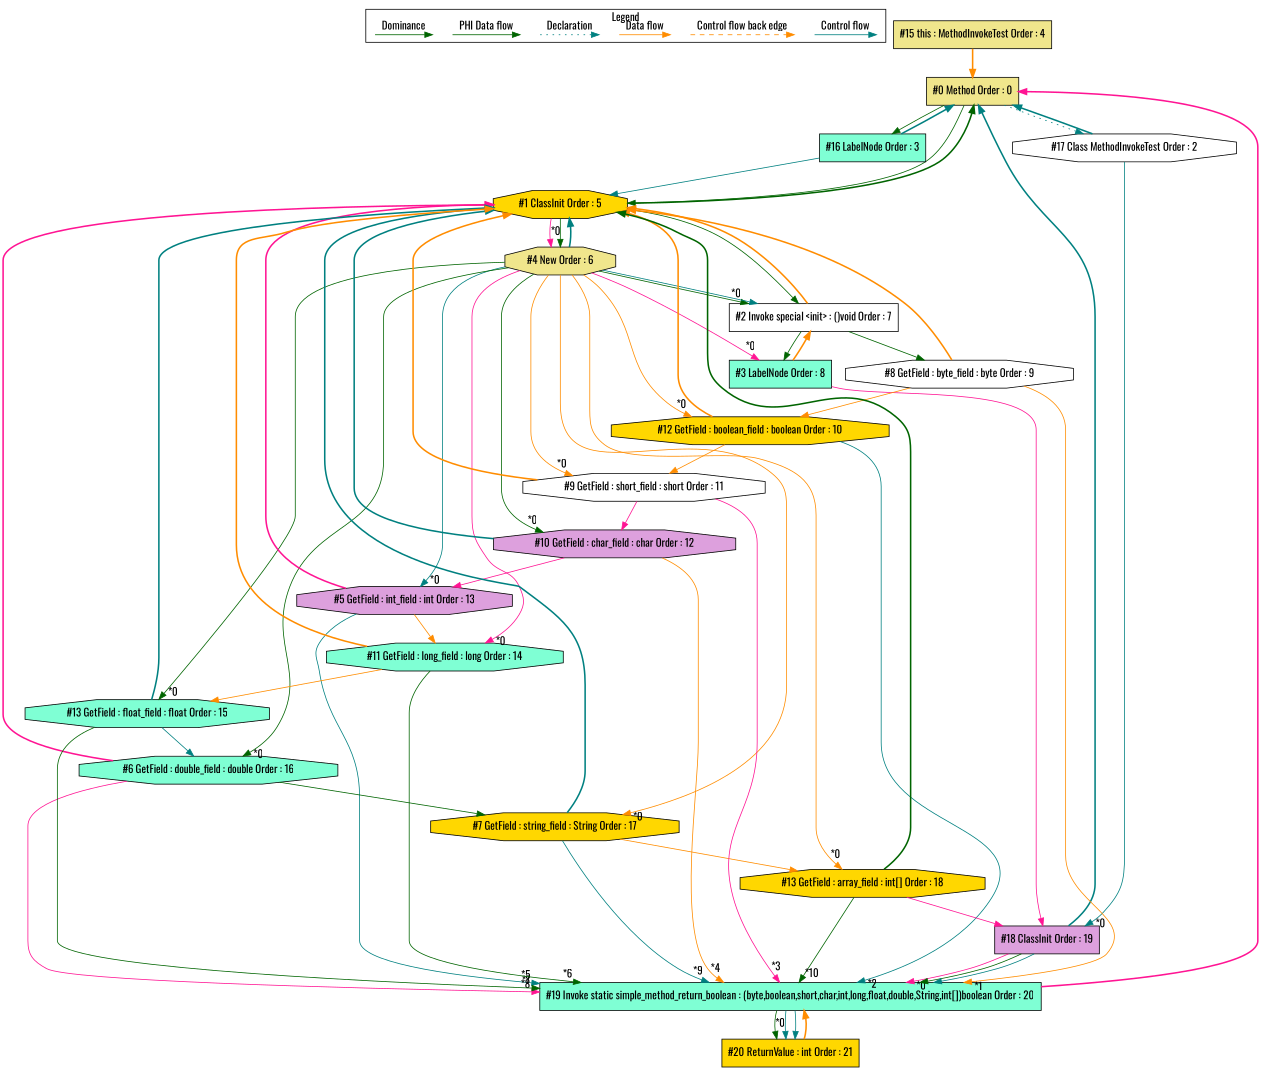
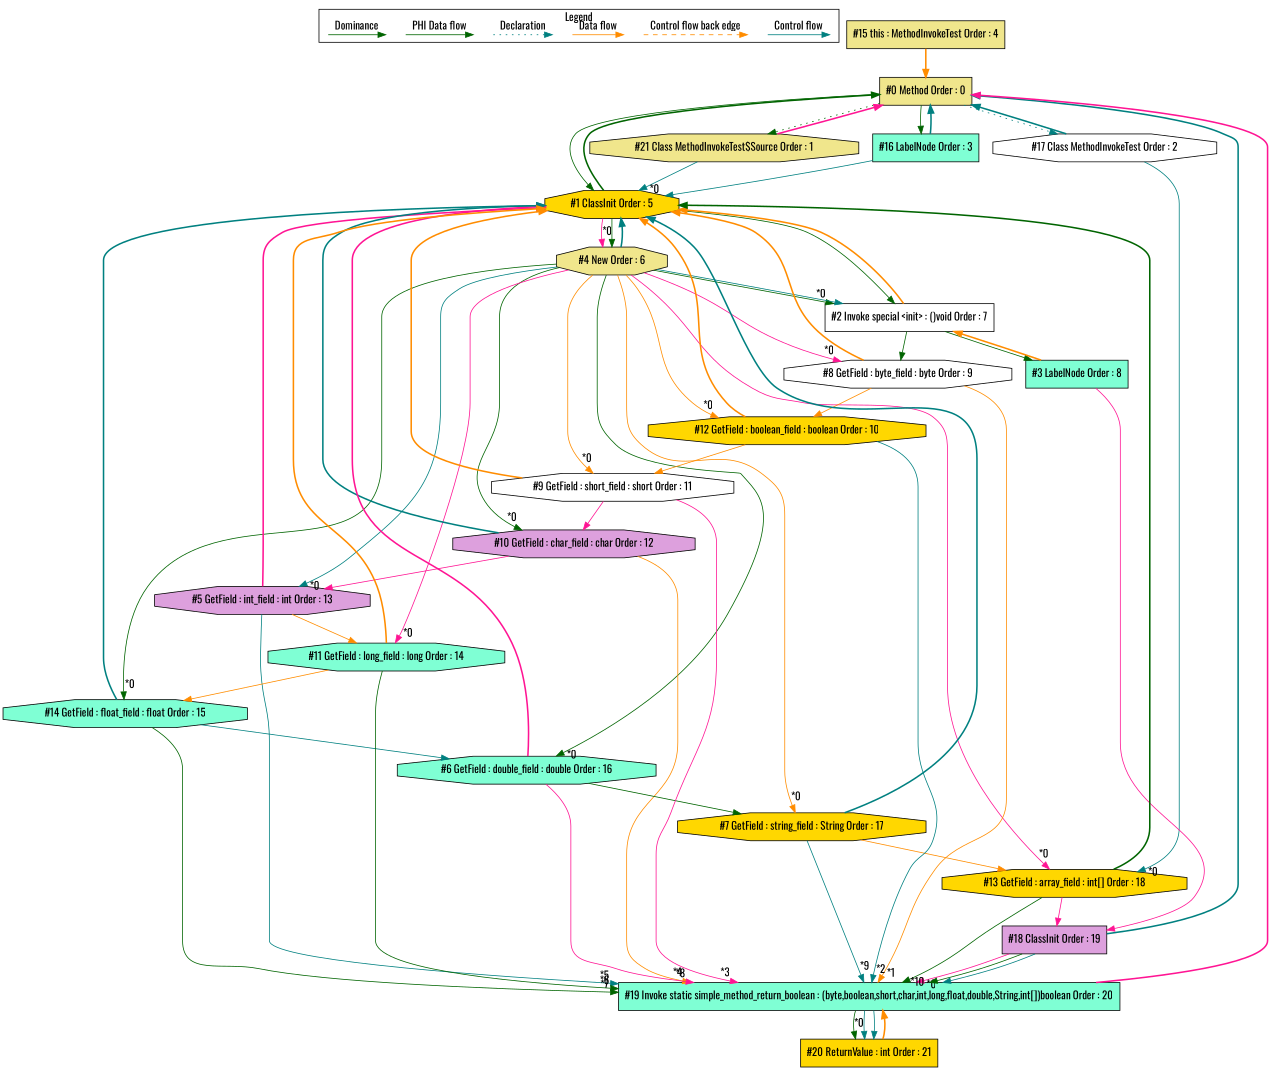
none -> (724, 148)
(670, 309) -> (742, 321)
(806, 483) -> (948, 477)
(1125, 548) -> (1179, 516)
(147, 714) -> (125, 714)
